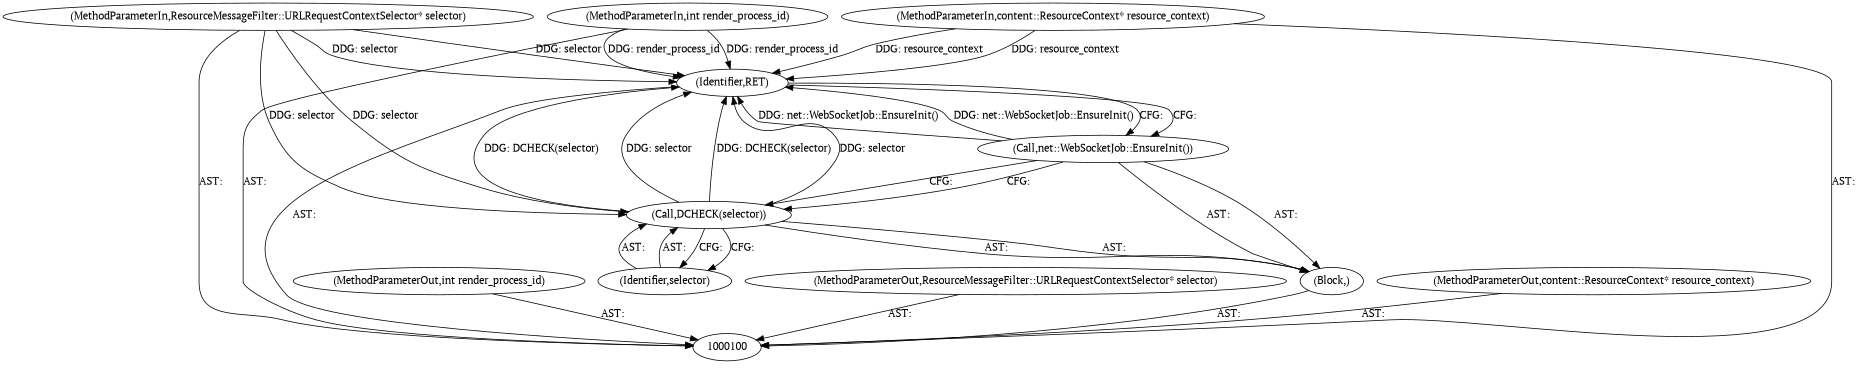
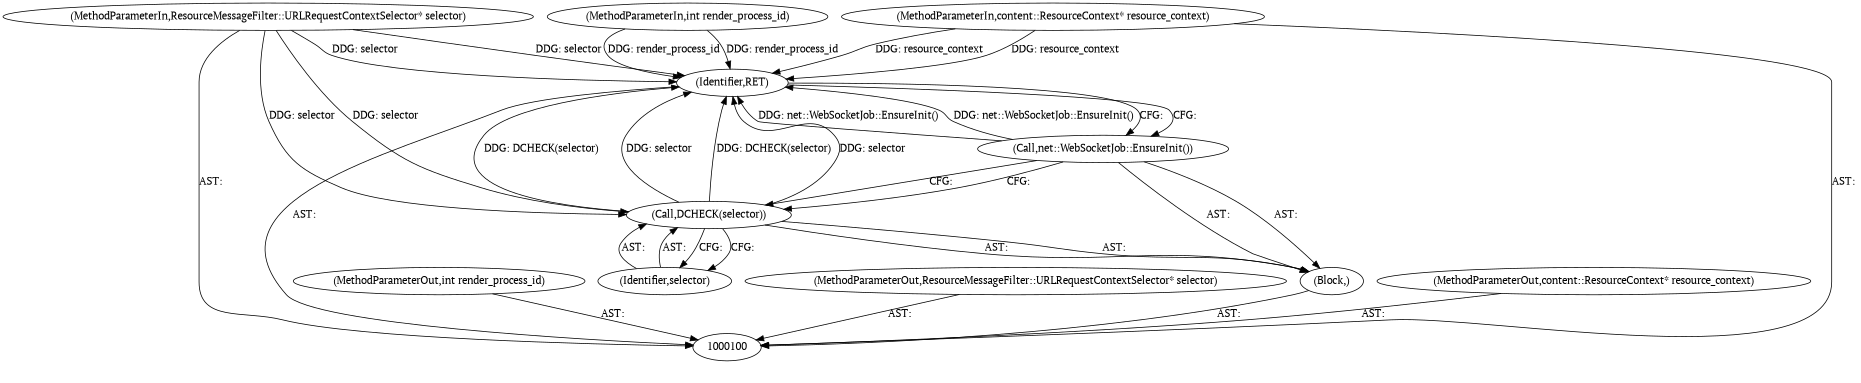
(243, 232) -> none
